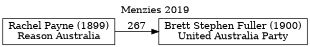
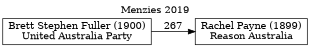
(133, 32) -> (170, 32)
